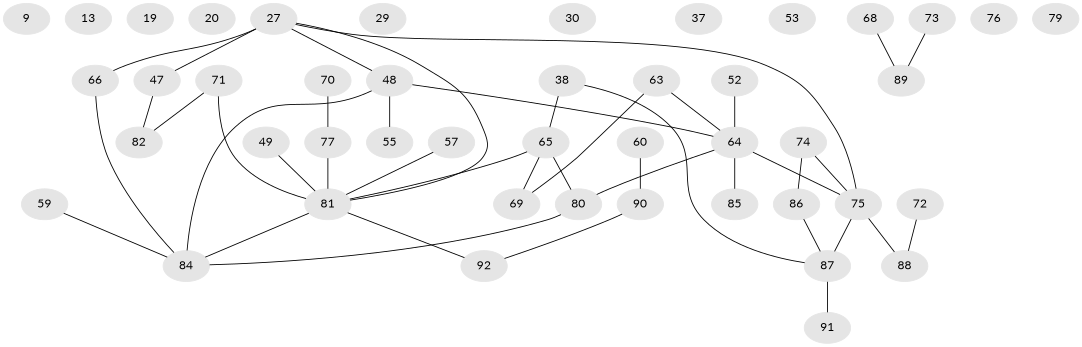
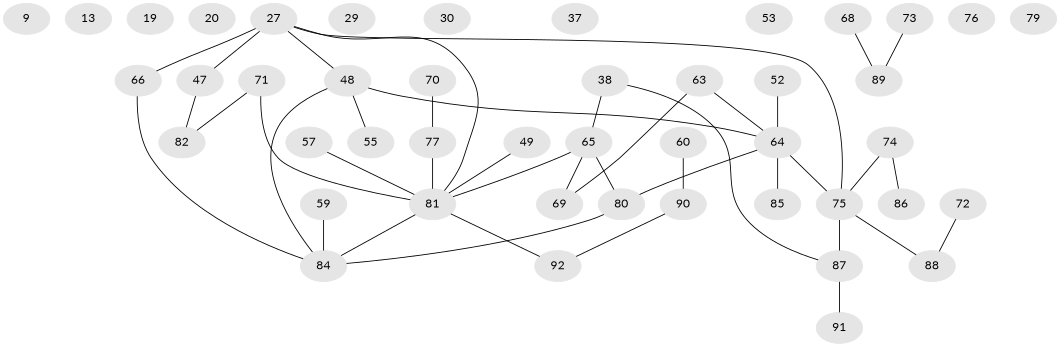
(812, 235) -> none
